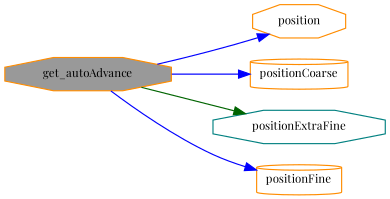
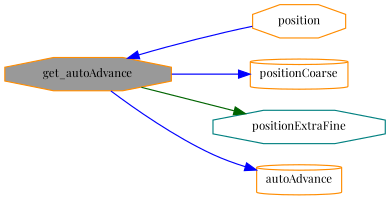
(208, 52) -> (195, 40)
(299, 180) -> (299, 180)
